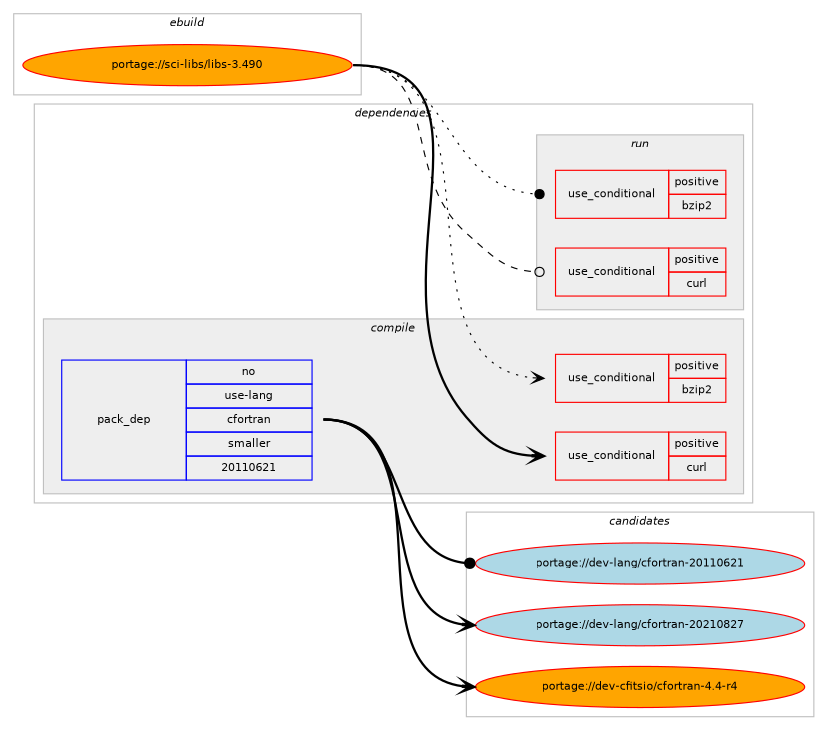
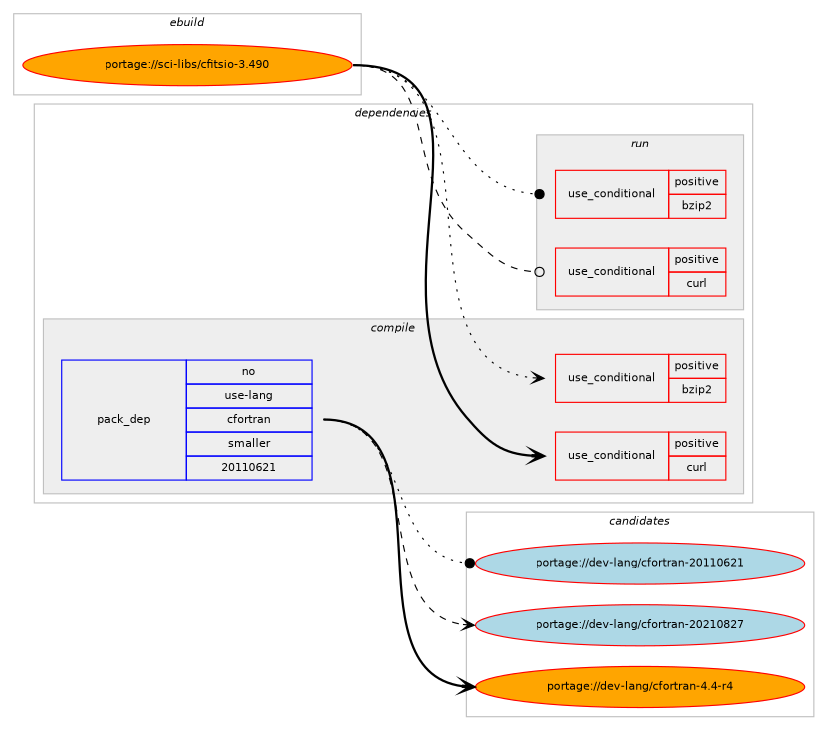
(187, 65) -> (187, 65)
(408, 512) -> (408, 512)
(408, 563) -> (408, 563)
(640, 687) -> (640, 687)
